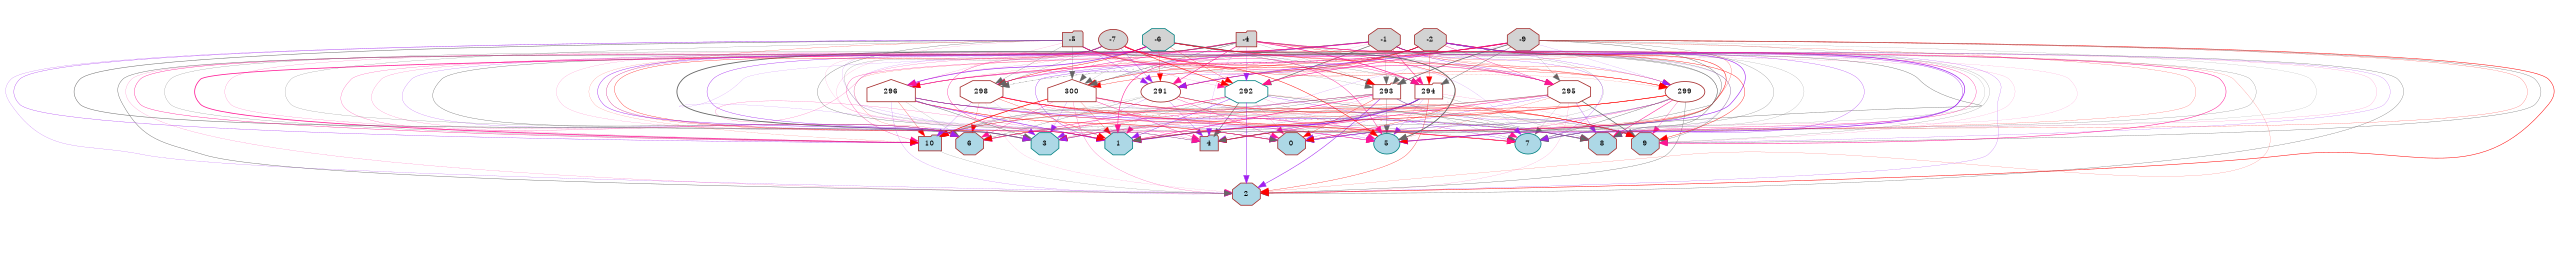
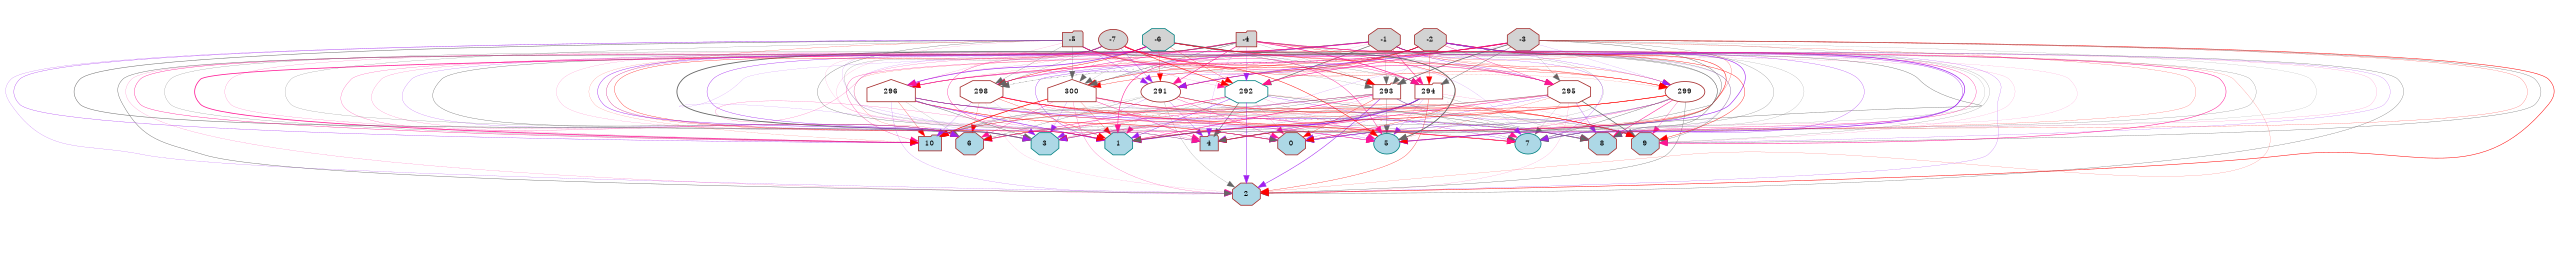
(1523, 40) -> (1523, 40)
(1081, 183) -> (1188, 149)
